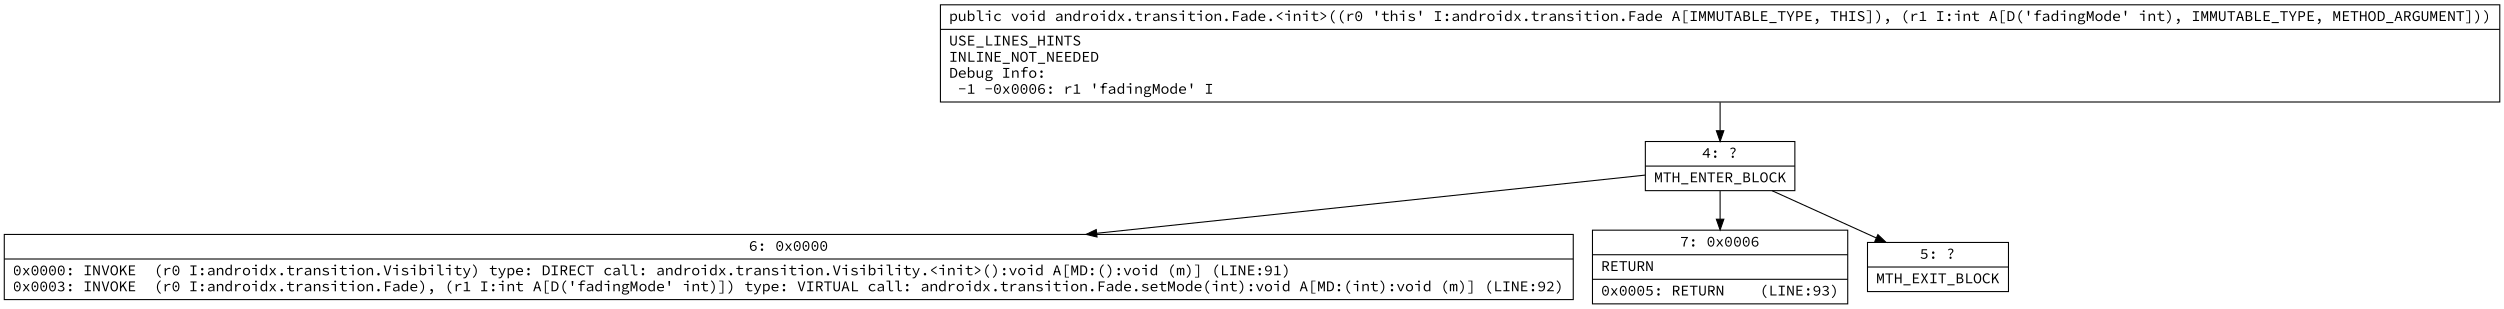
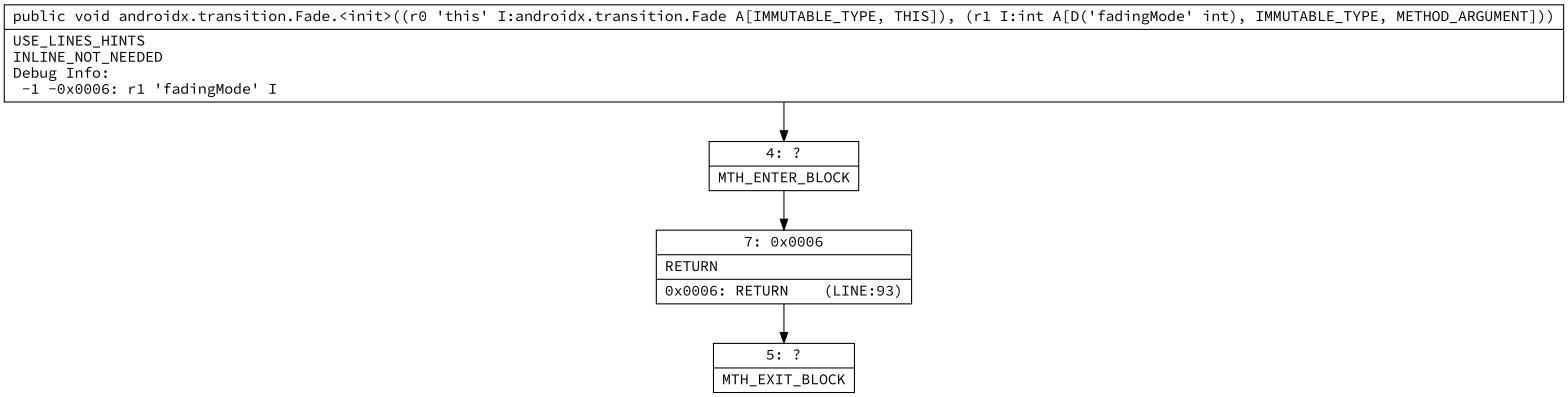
(1824, 214) -> (784, 318)
(789, 267) -> none
(1720, 291) -> (784, 291)
